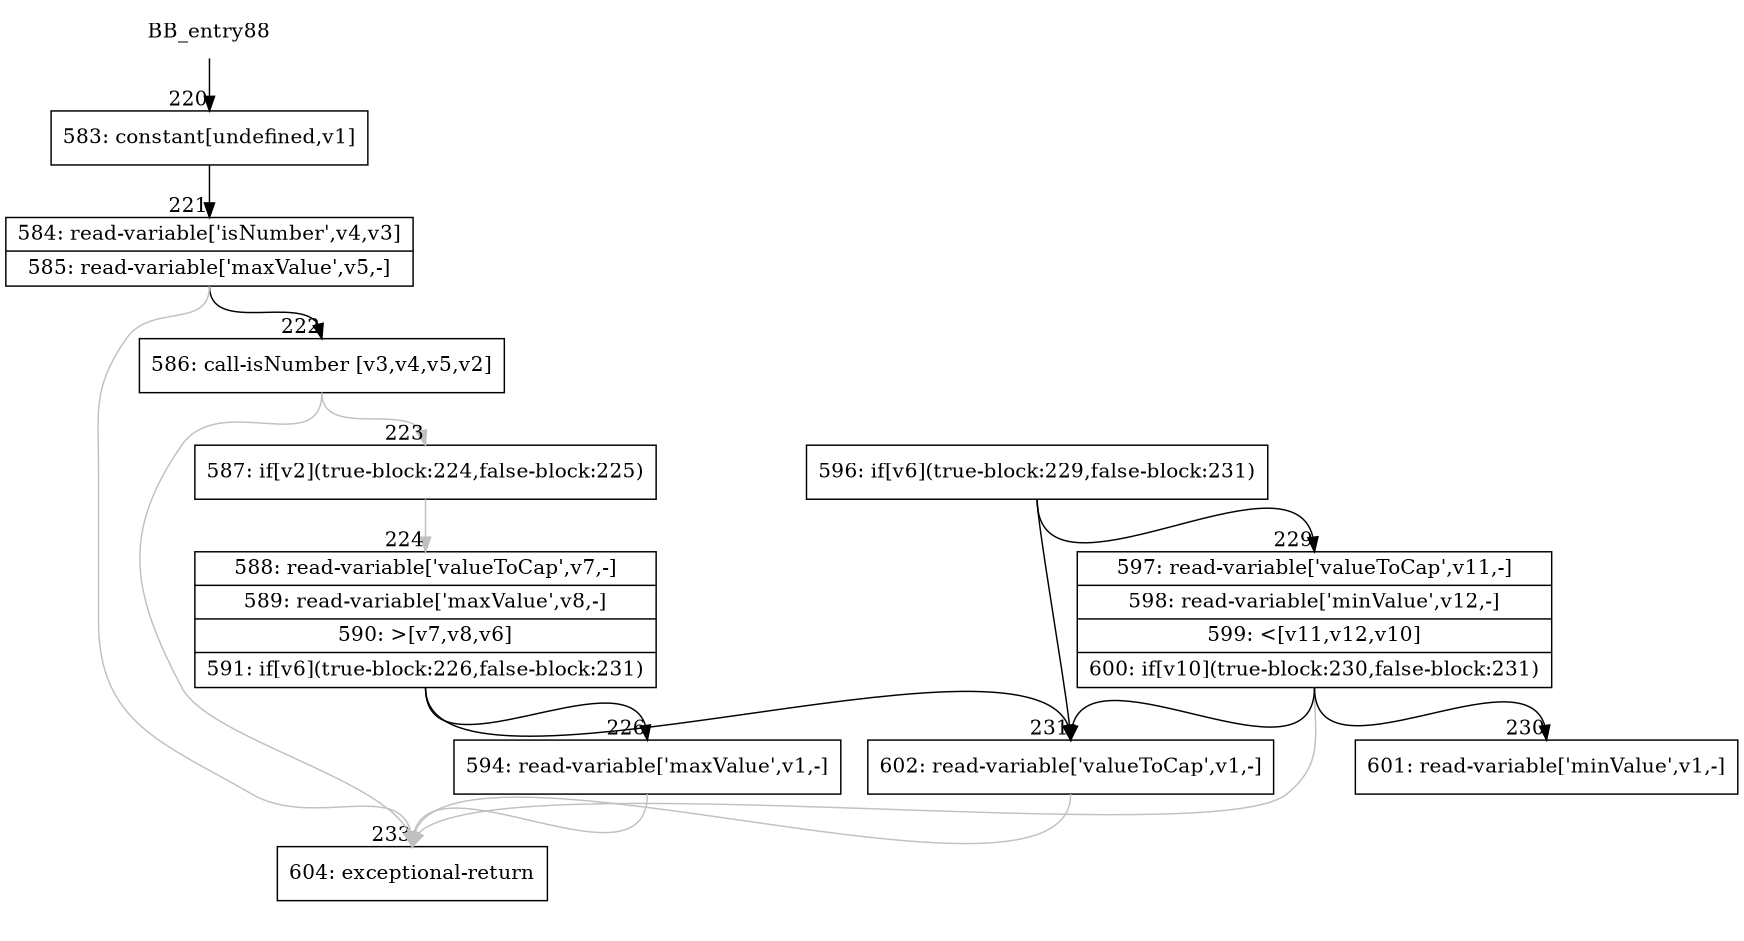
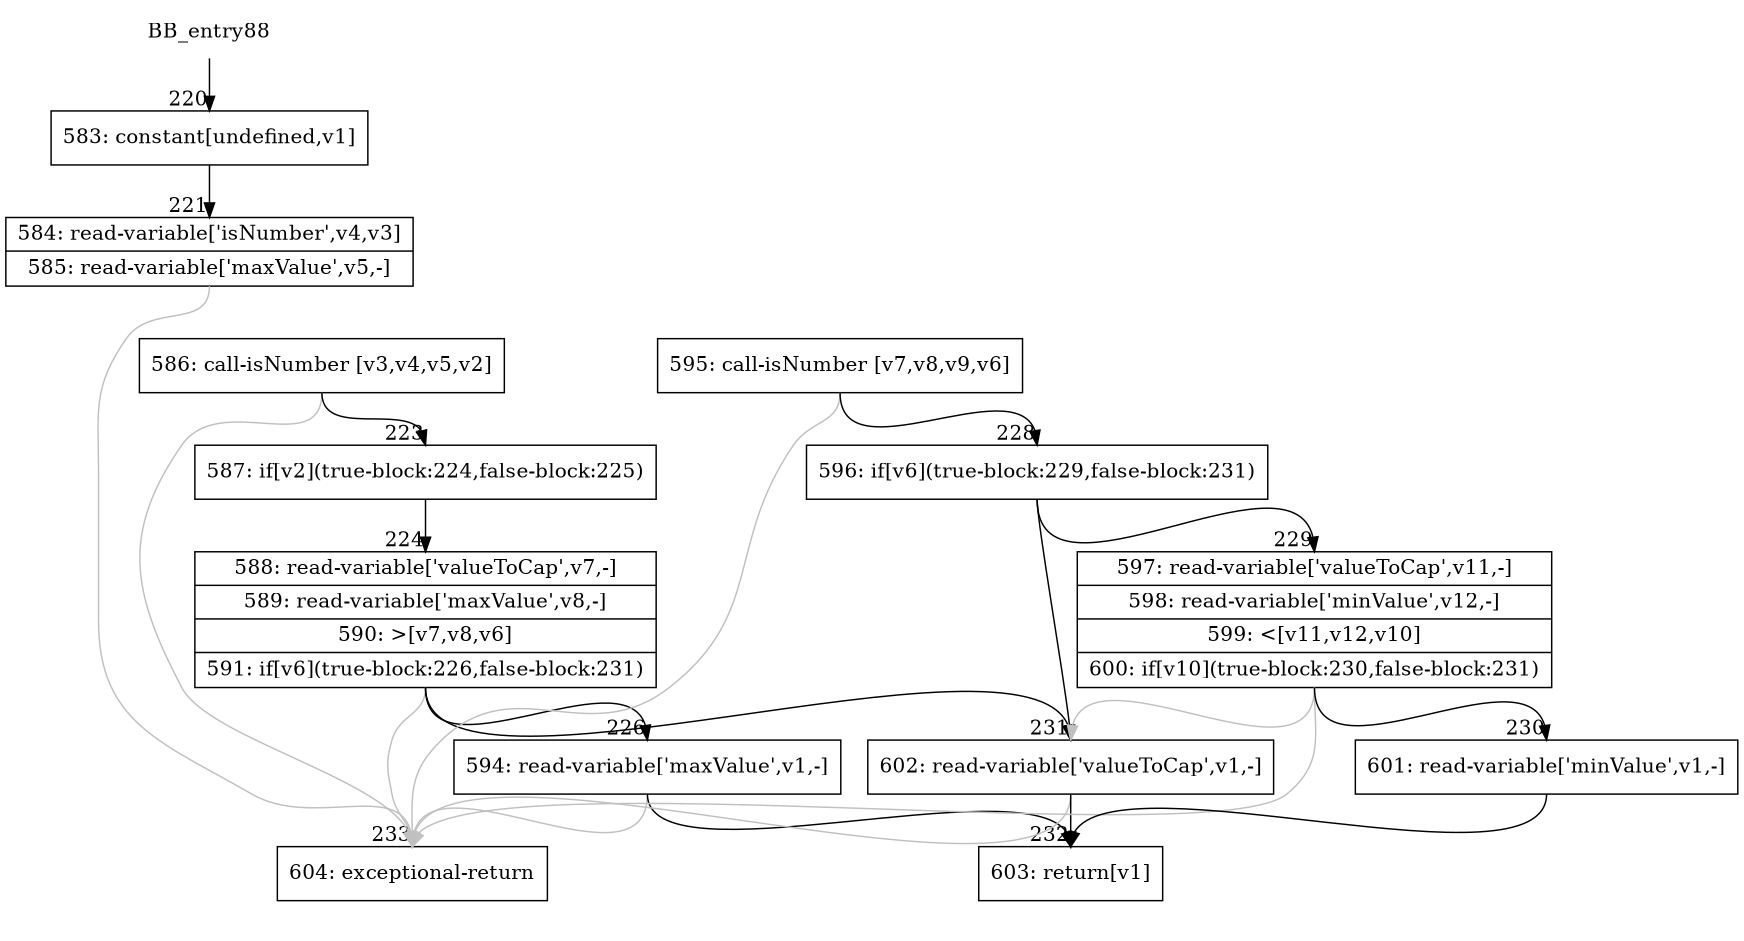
(258, 313) -> none
none -> (840, 366)
(366, 419) -> (366, 419)
(426, 518) -> (426, 518)
(1200, 716) -> (1200, 716)
none -> (388, 756)
none -> (1071, 874)
